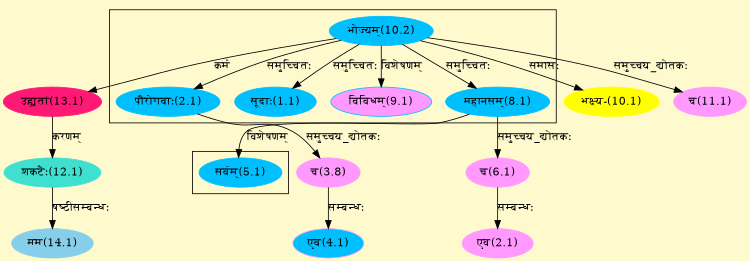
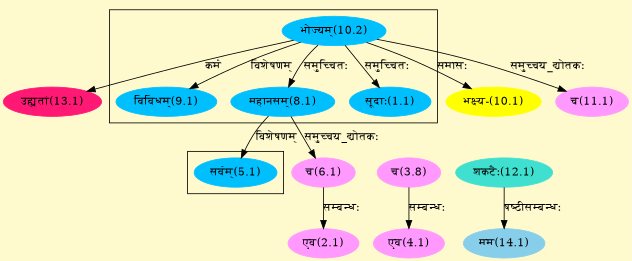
(168, 102) -> none
(381, 102) -> (166, 102)
(52, 133) -> none
(328, 243) -> (409, 243)
